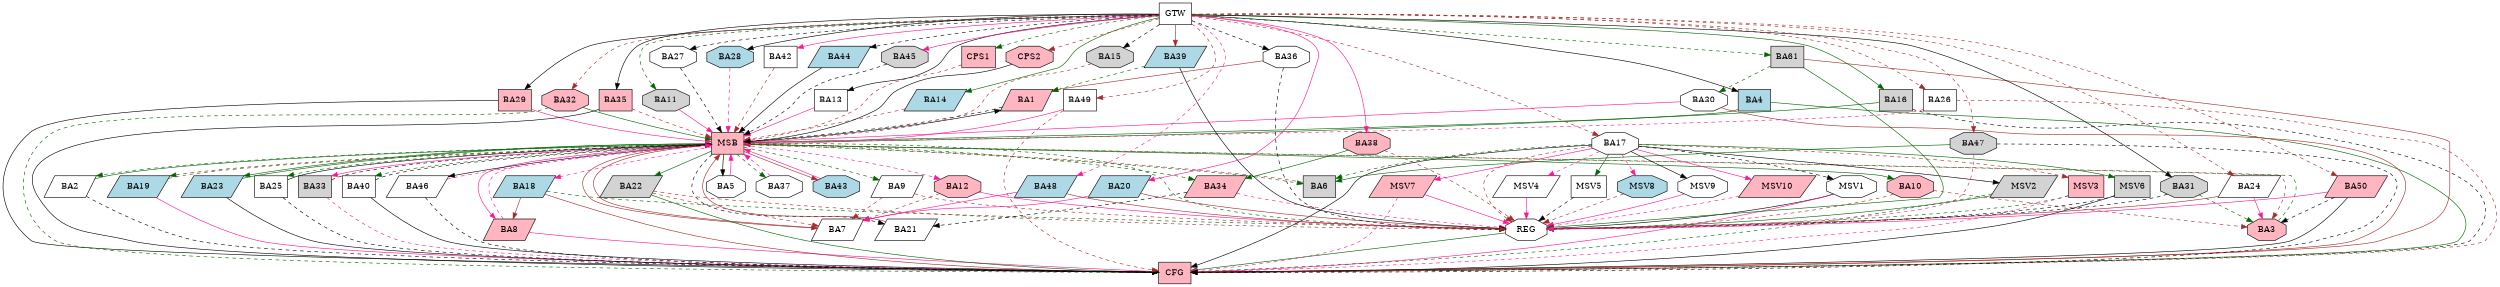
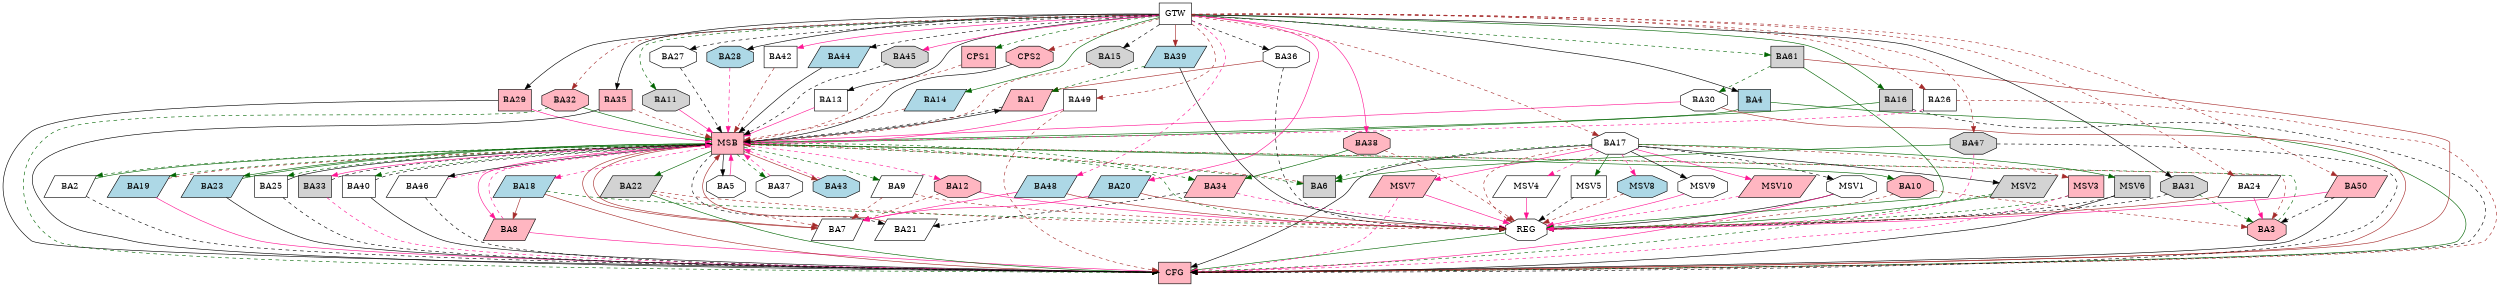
(785, 165) -> (785, 165)
